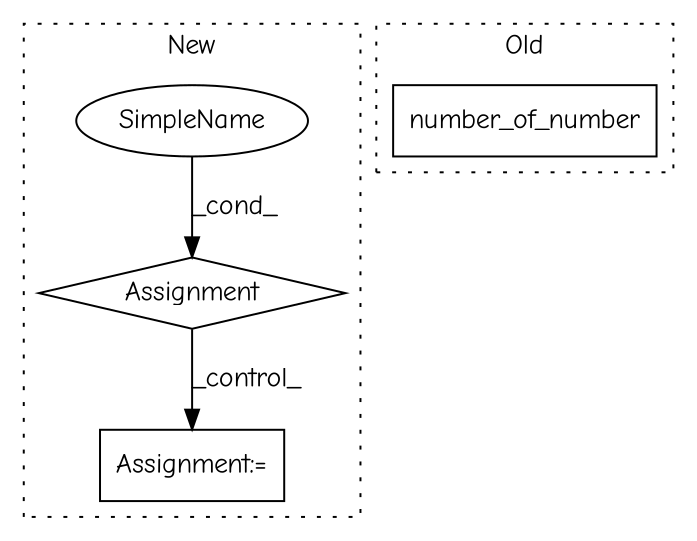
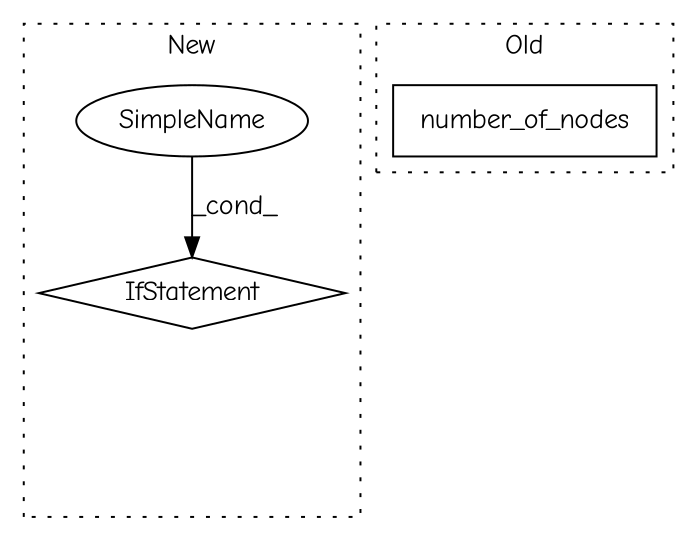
(525, 121) -> (525, 121)
(192, 293) -> (192, 293)
(192, 465) -> none
